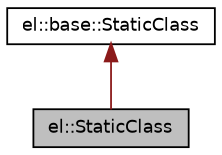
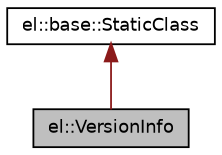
(111, 128) -> (111, 128)
